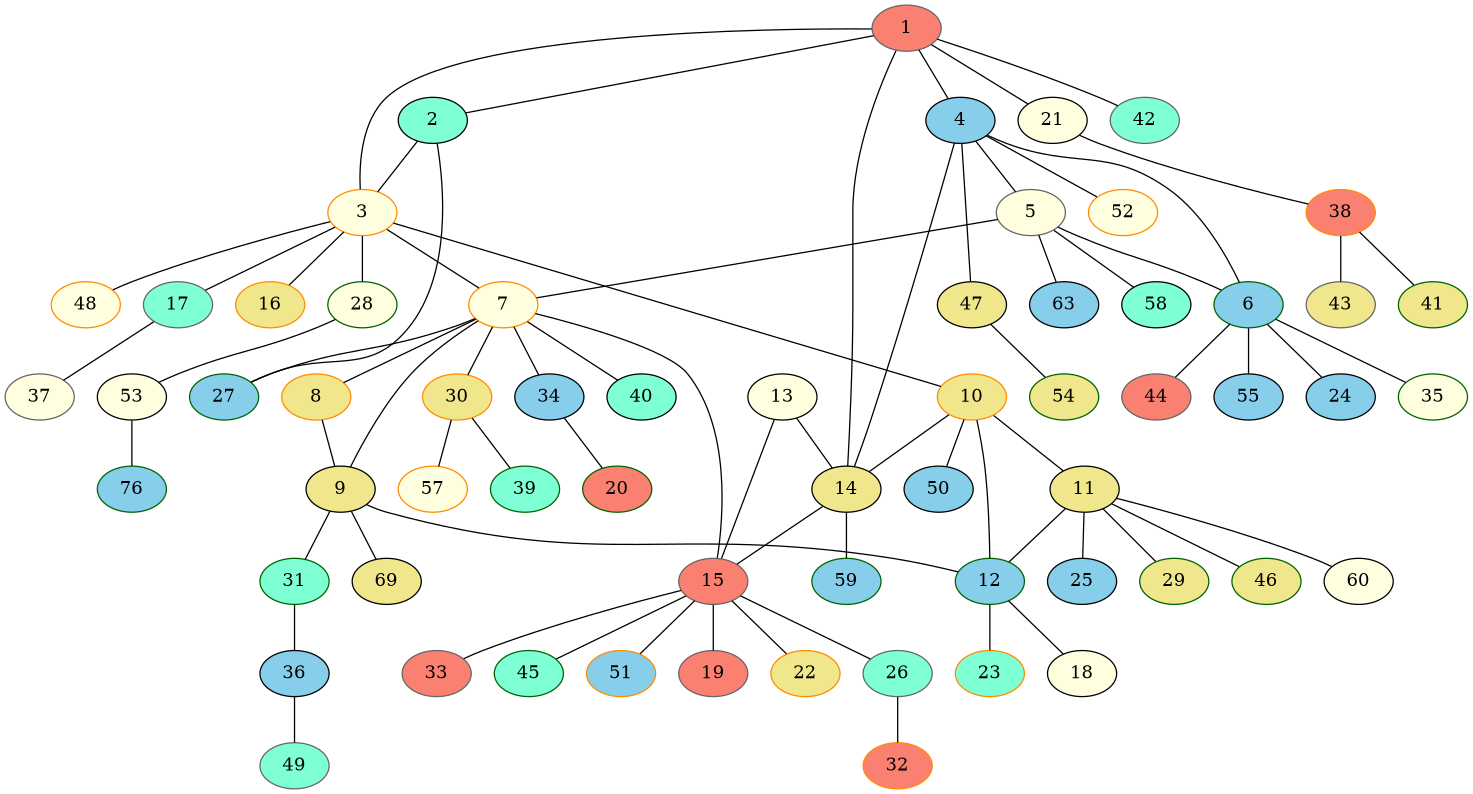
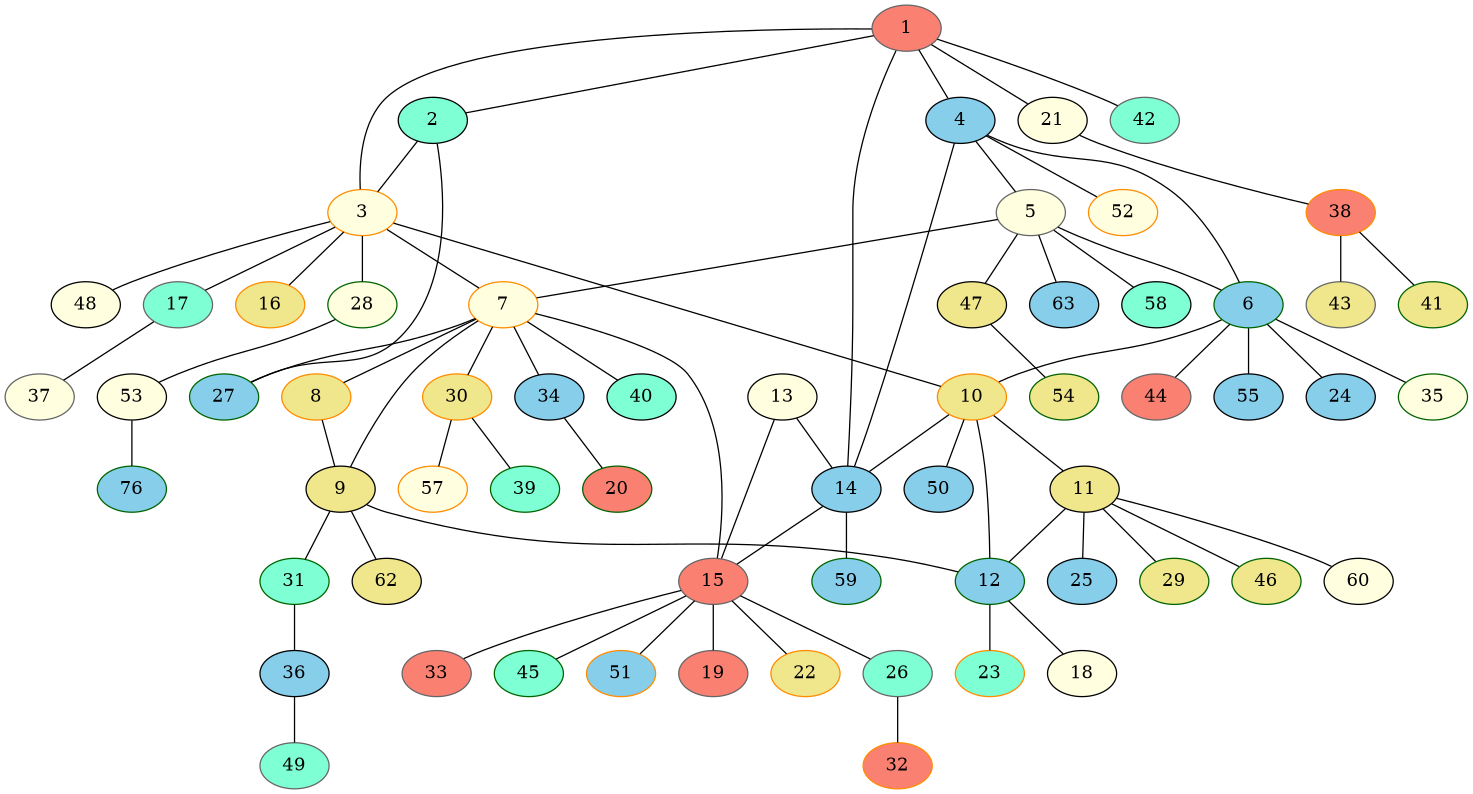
(966, 213) -> (1001, 259)
(86, 305) -> (86, 305)
none -> (1110, 351)
(846, 489) -> (846, 489)
(387, 581) -> (387, 581)
